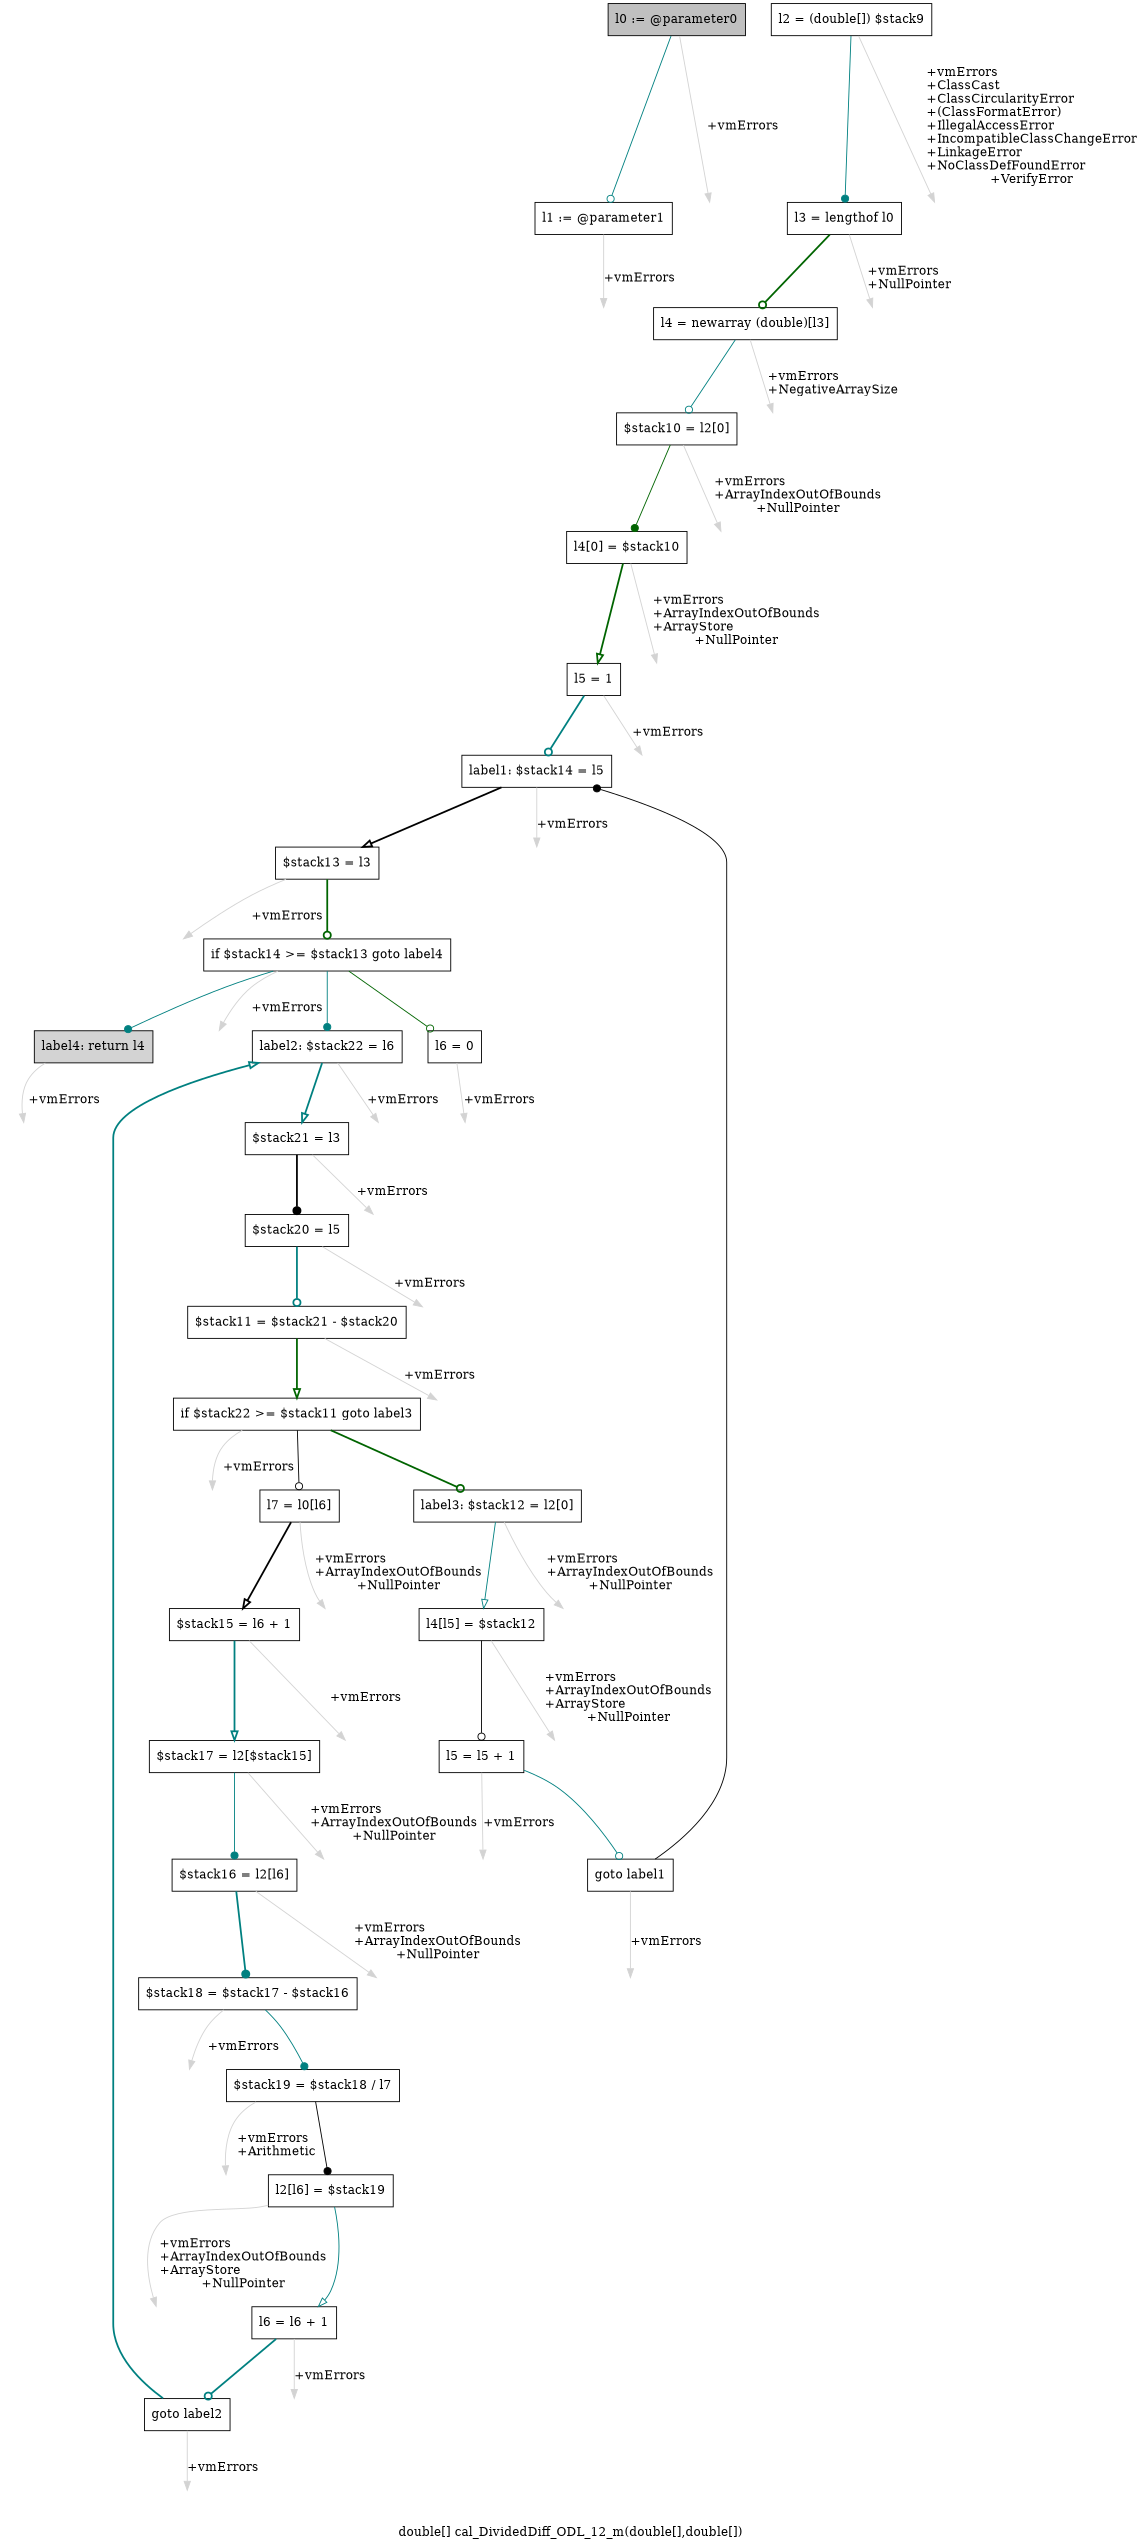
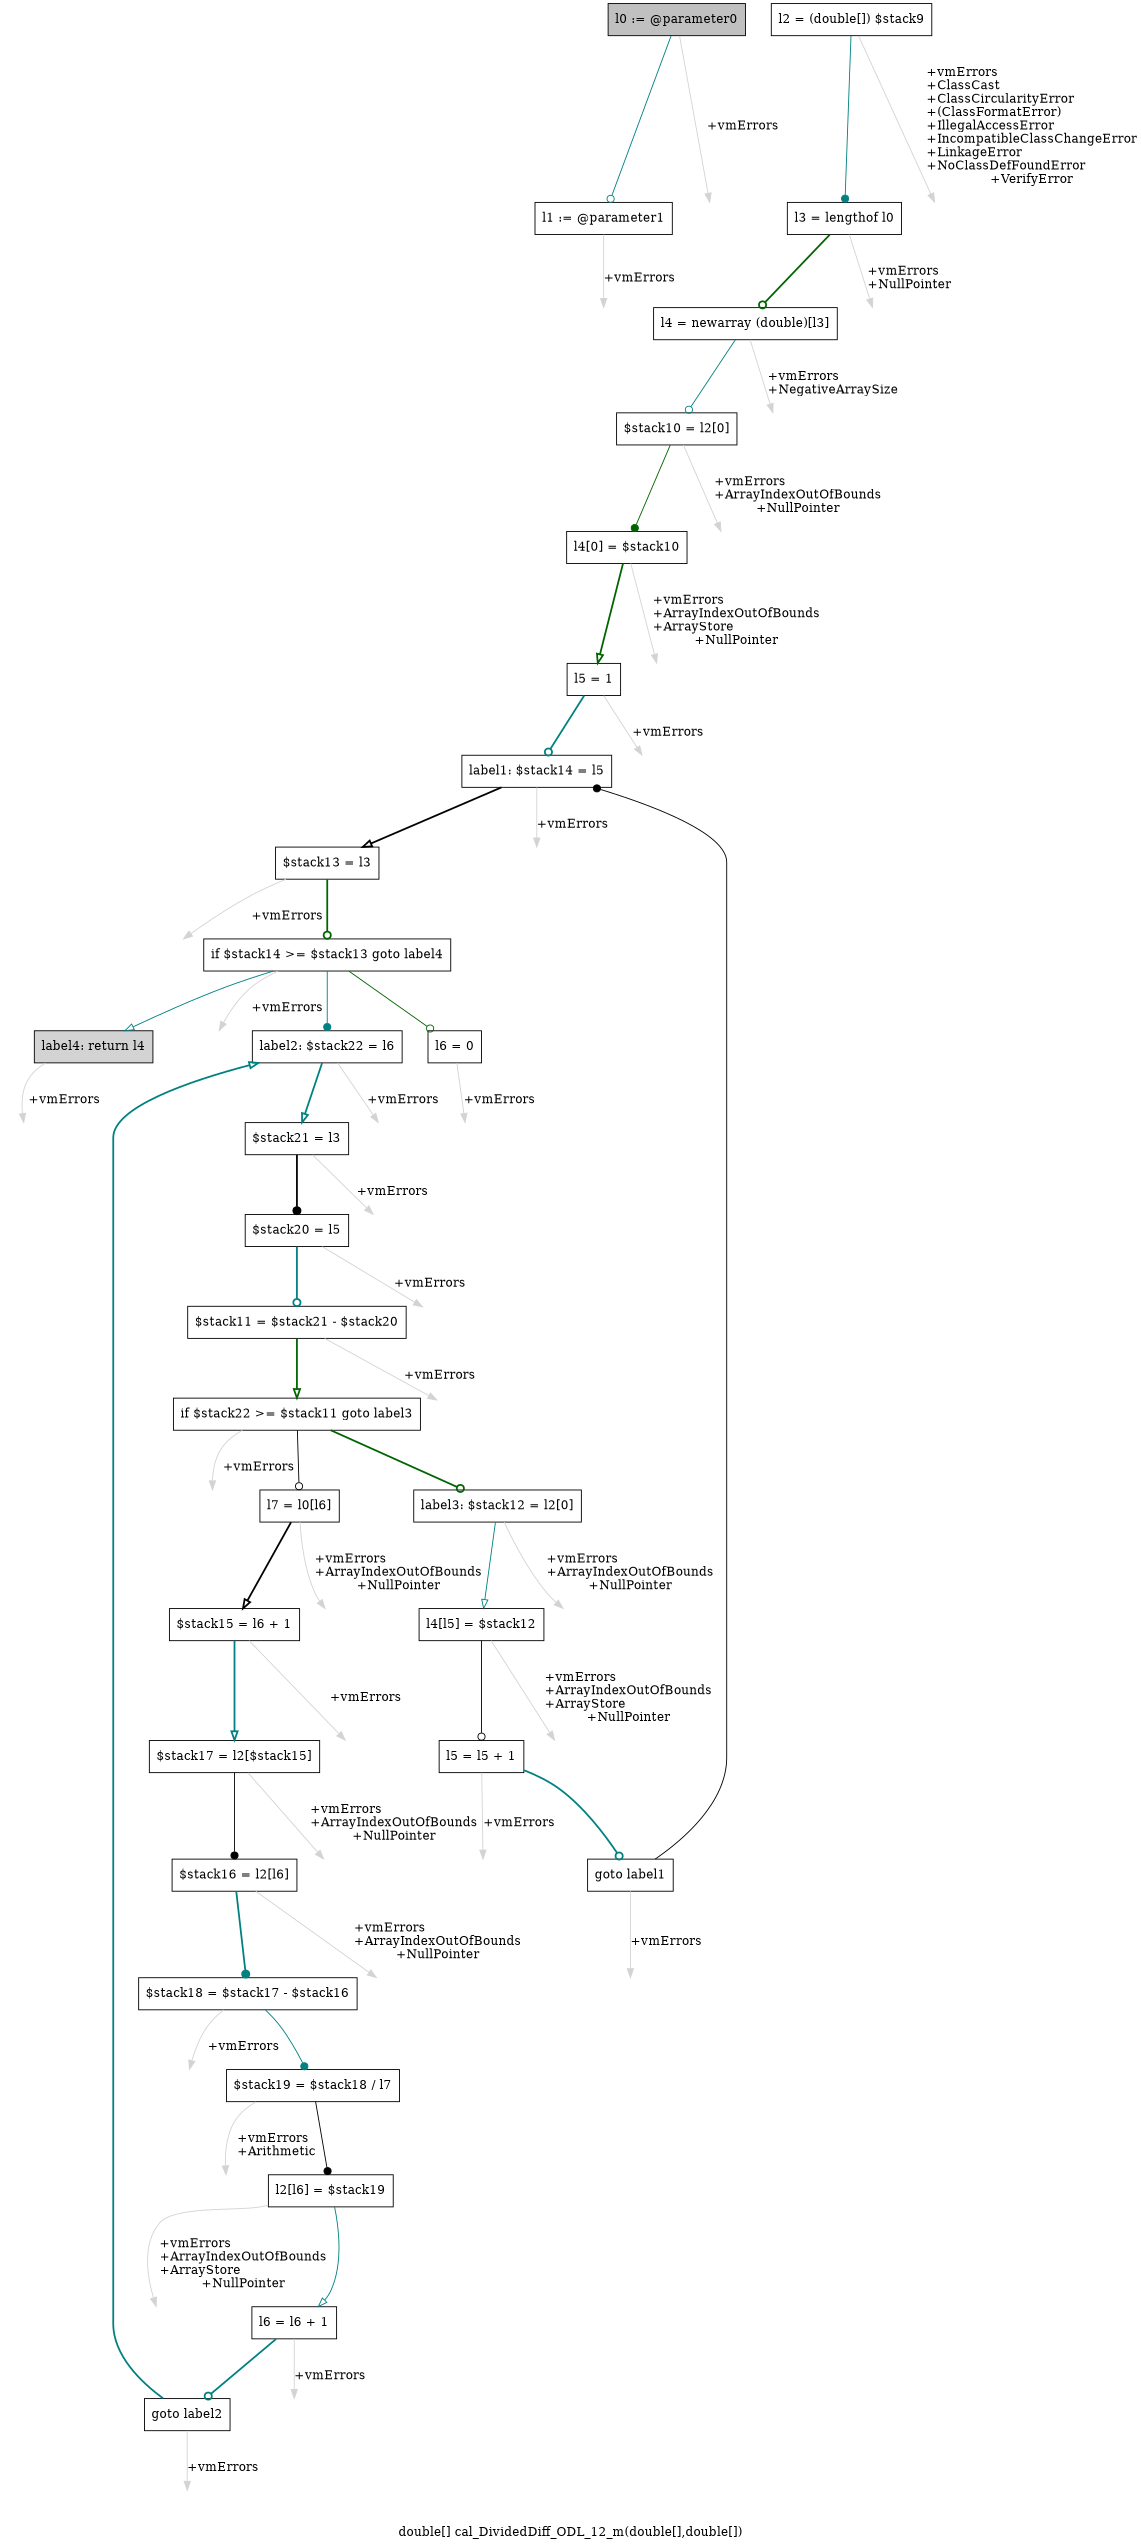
(201, 997) -> (202, 996)
(577, 1804) -> (577, 1804)
(235, 1812) -> (235, 1812)
